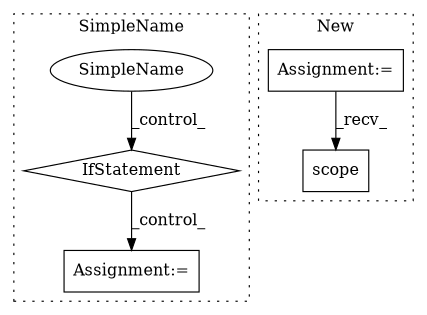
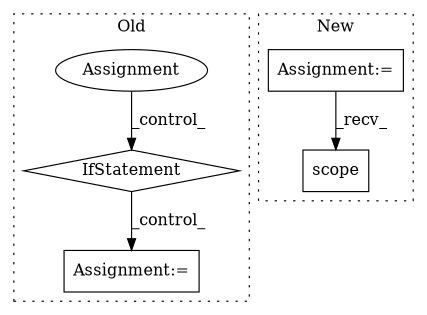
(132, 27) -> (132, 27)
(132, 70) -> (132, 70)
